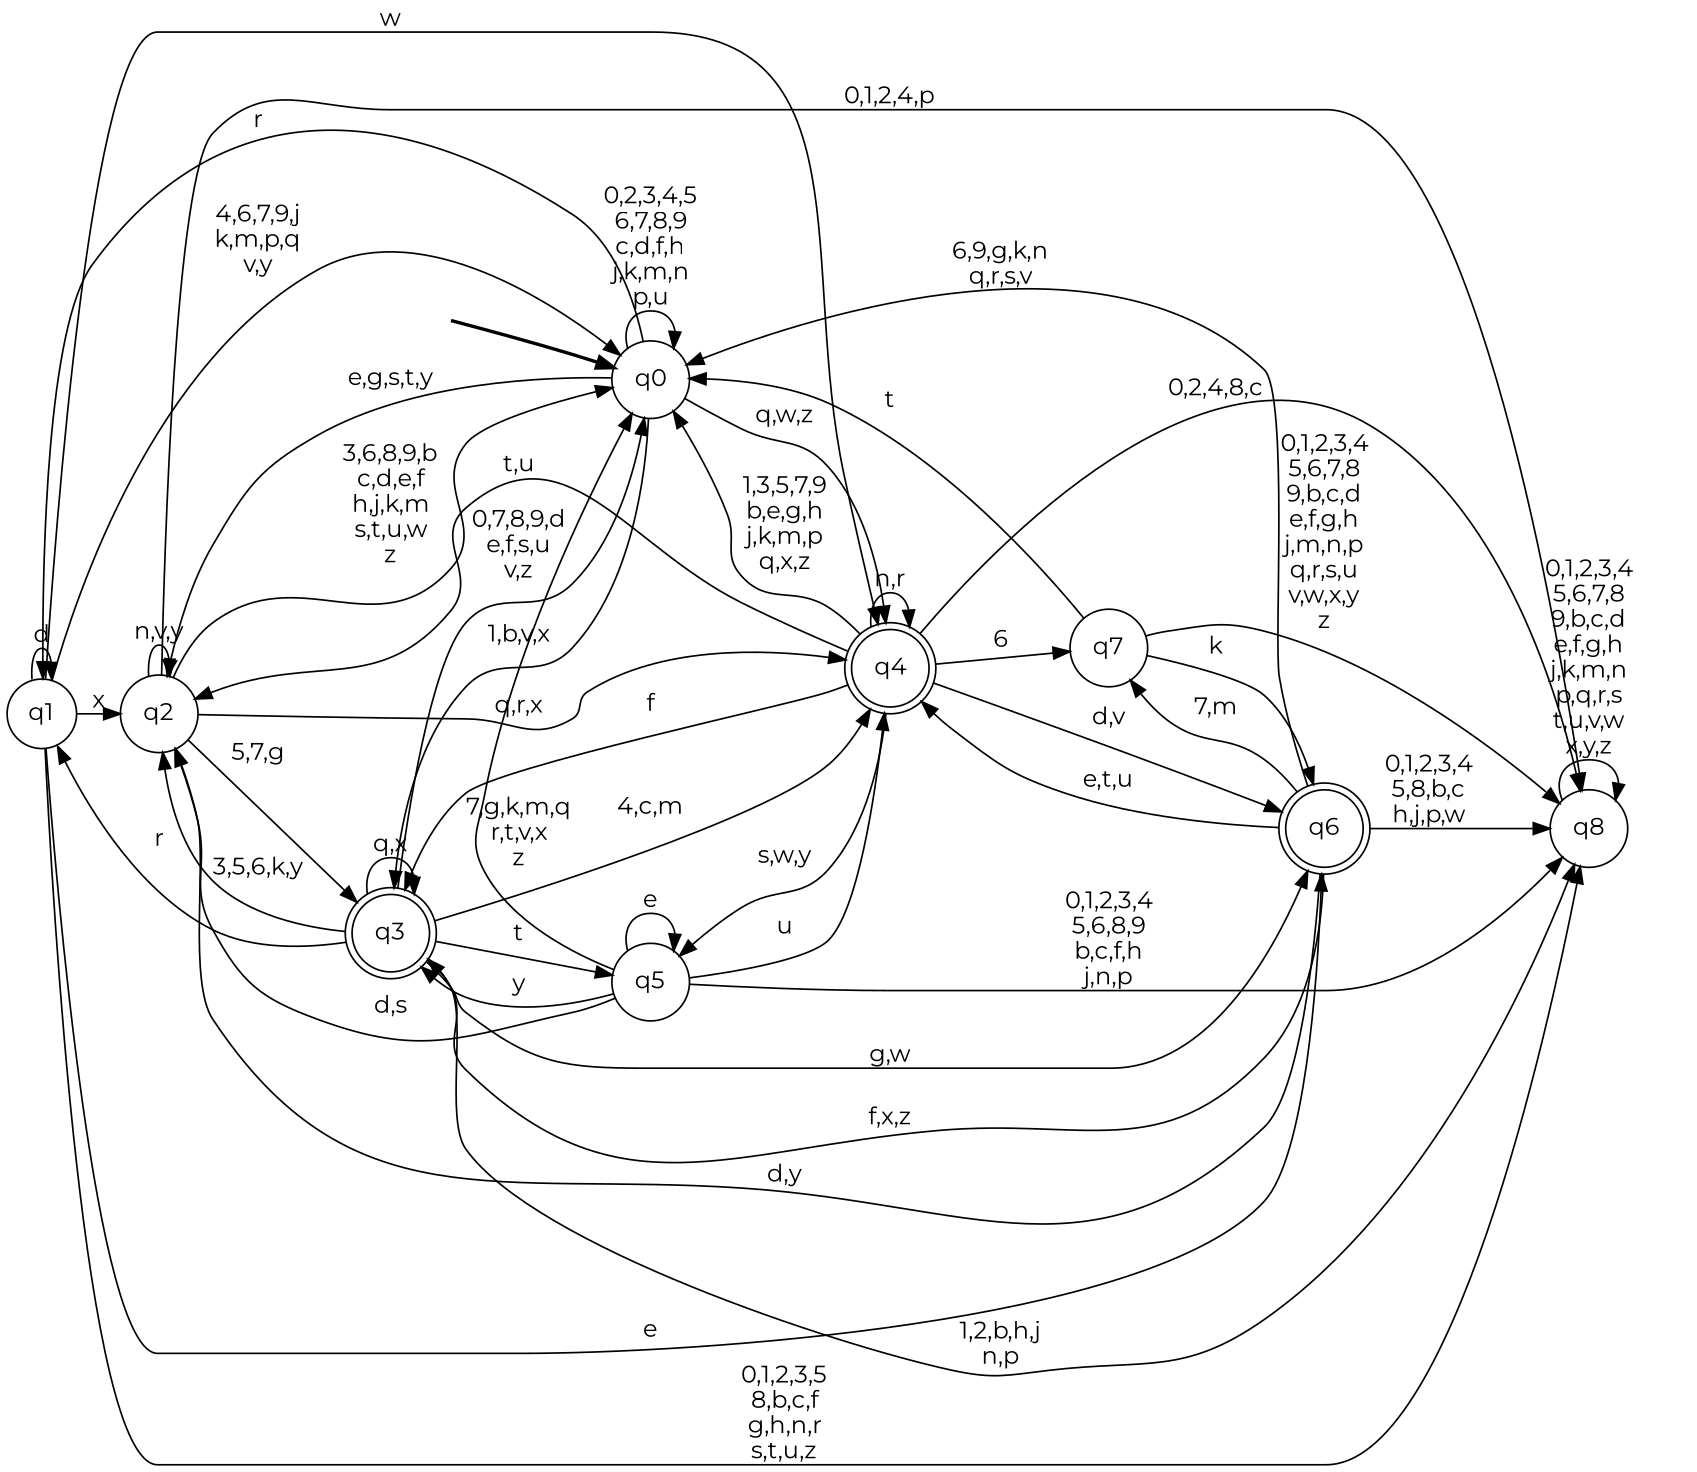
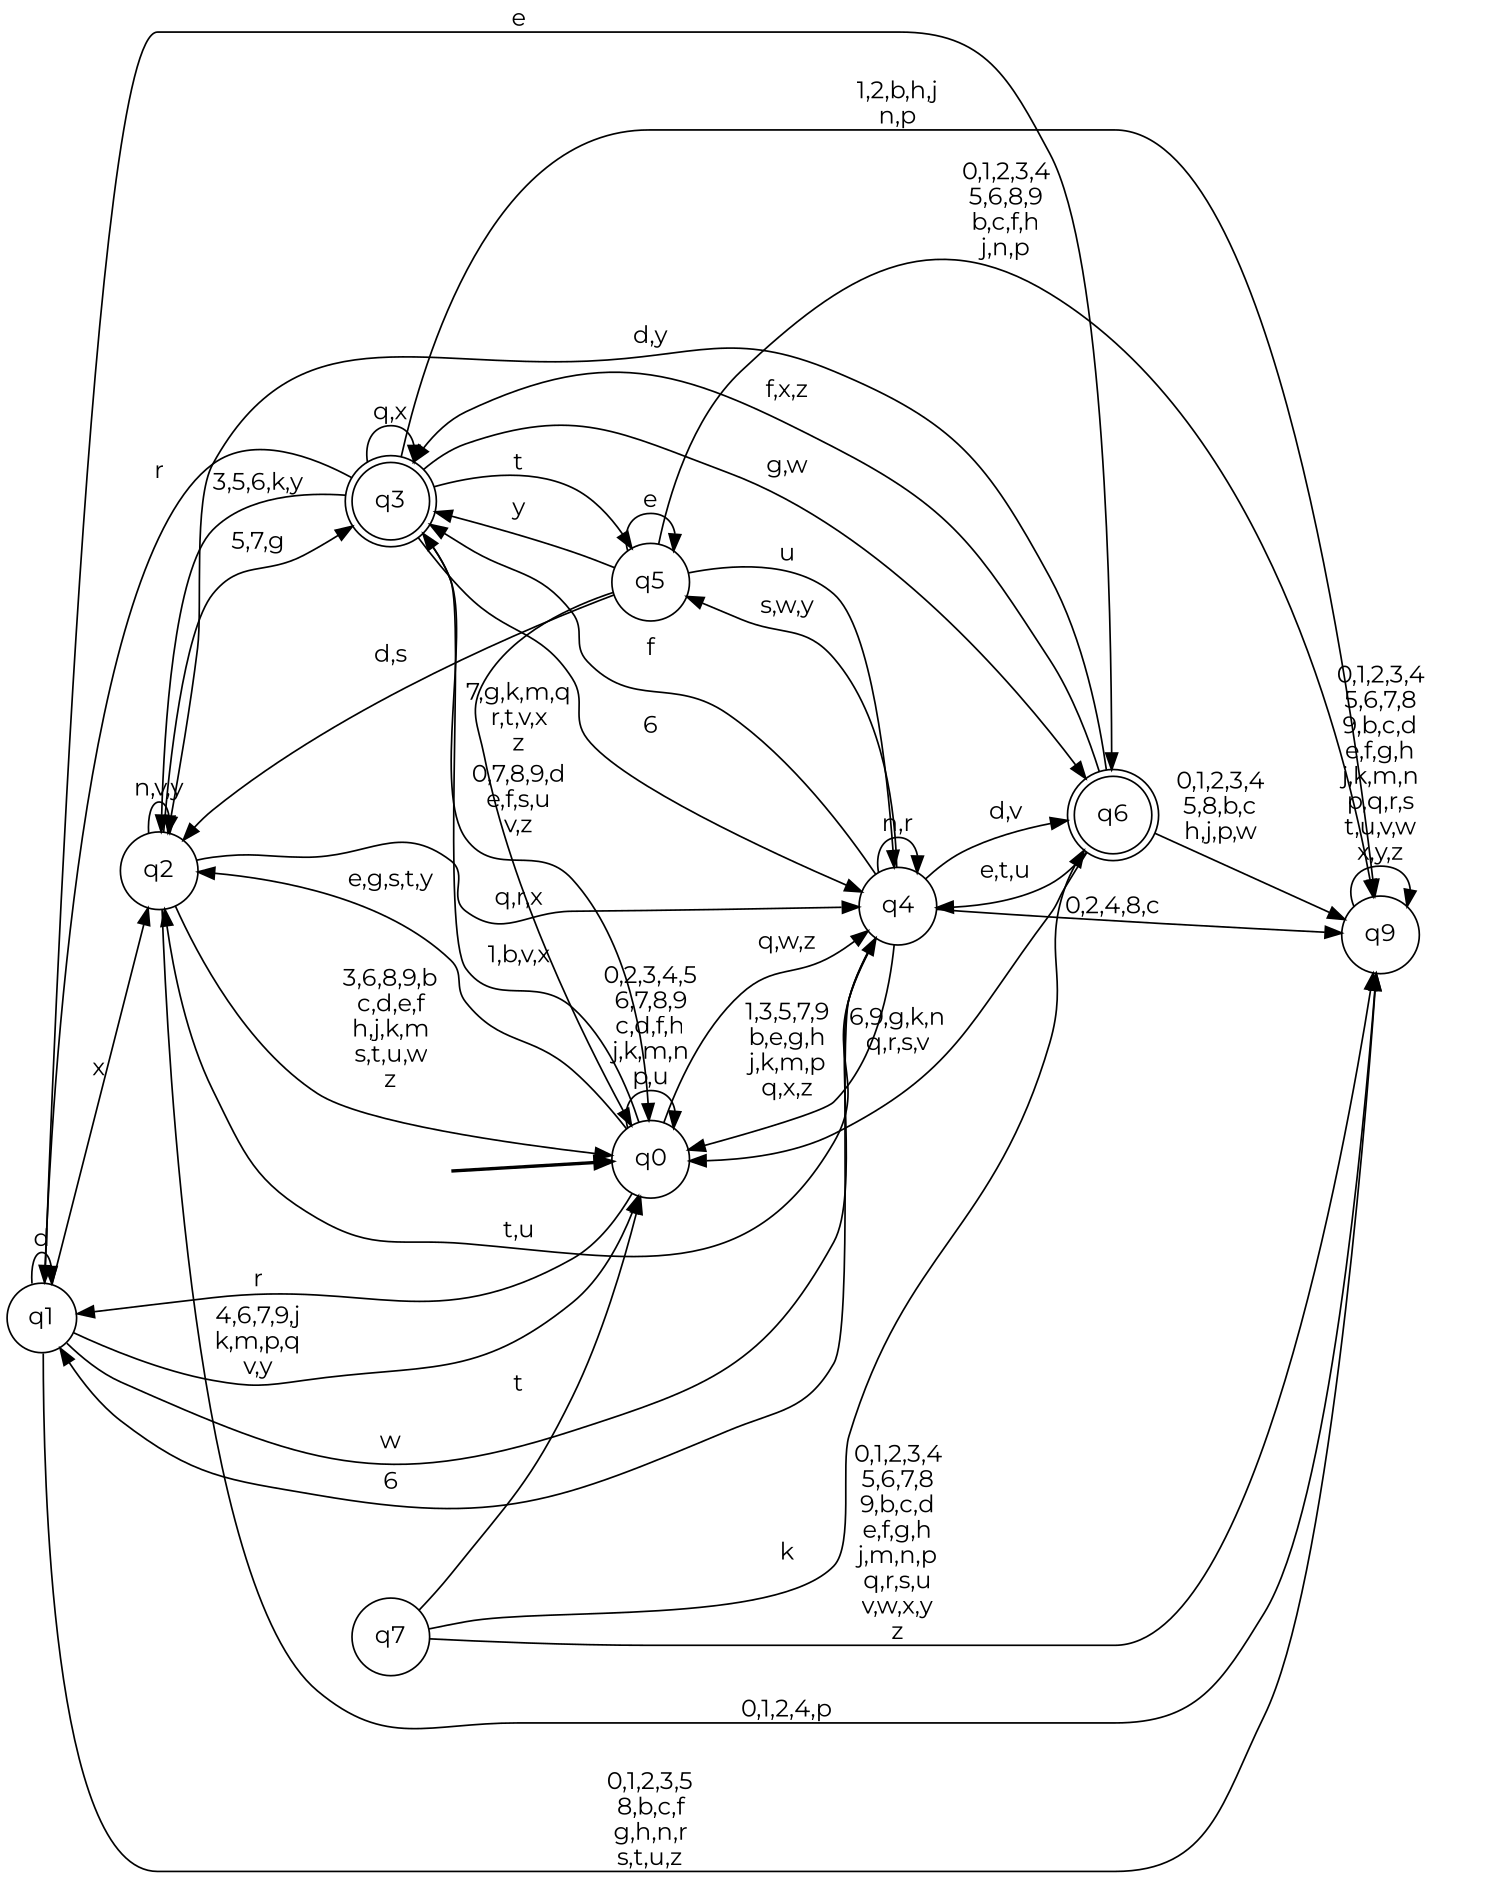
(994, 659) -> (657, 1460)
(890, 668) -> (898, 906)
(1220, 741) -> none
(651, 807) -> (651, 726)
(1589, 829) -> (1381, 935)
